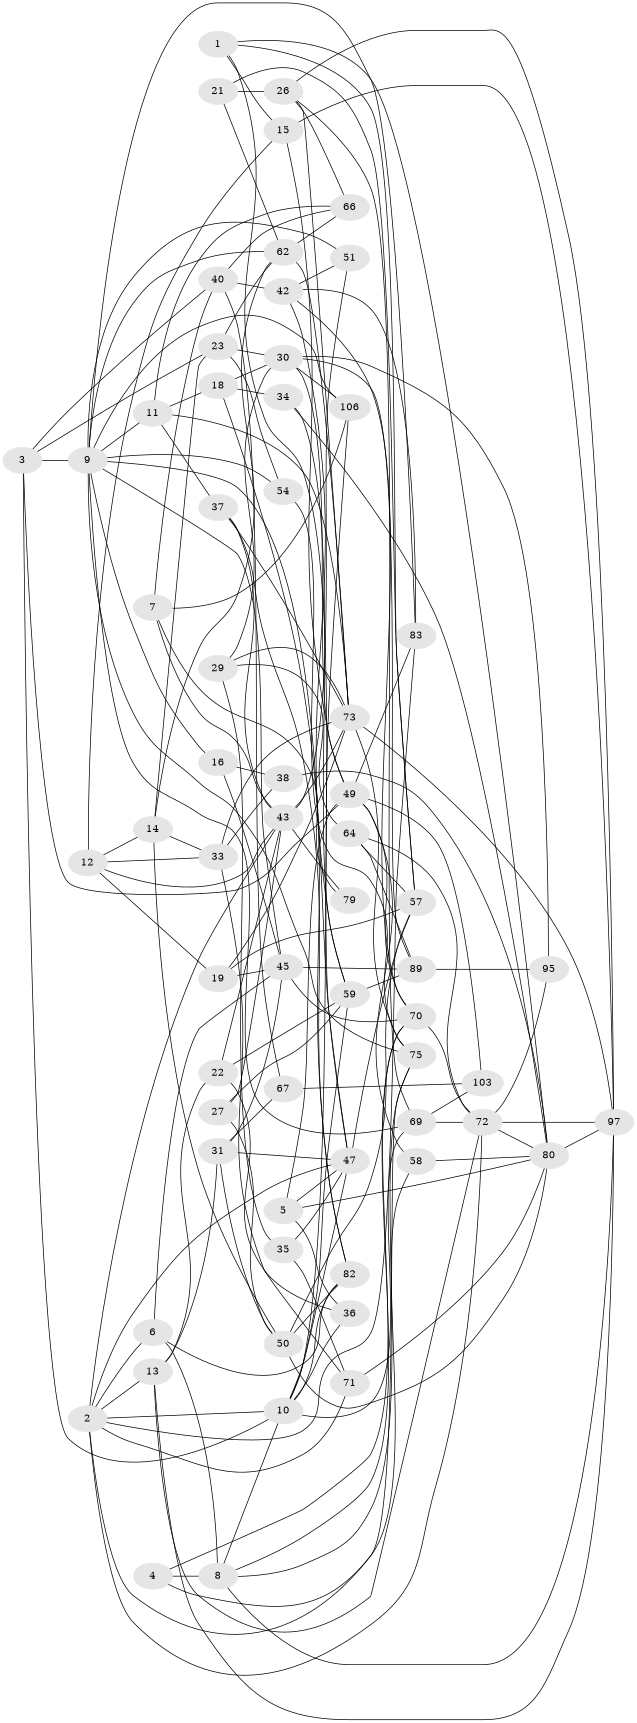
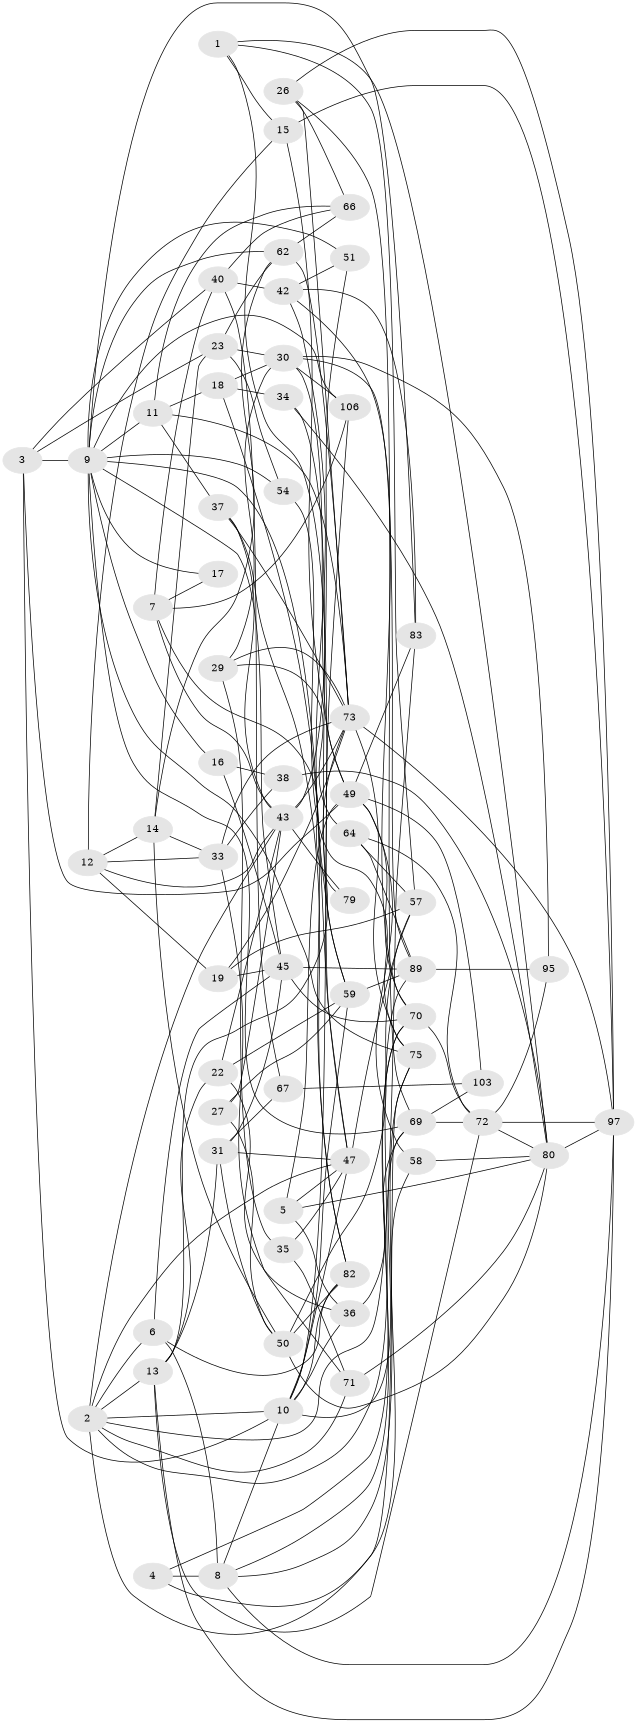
(218, 91) -> none
none -> (218, 574)
none -> (214, 1040)
none -> (384, 1218)
(390, 1608) -> (383, 1351)
